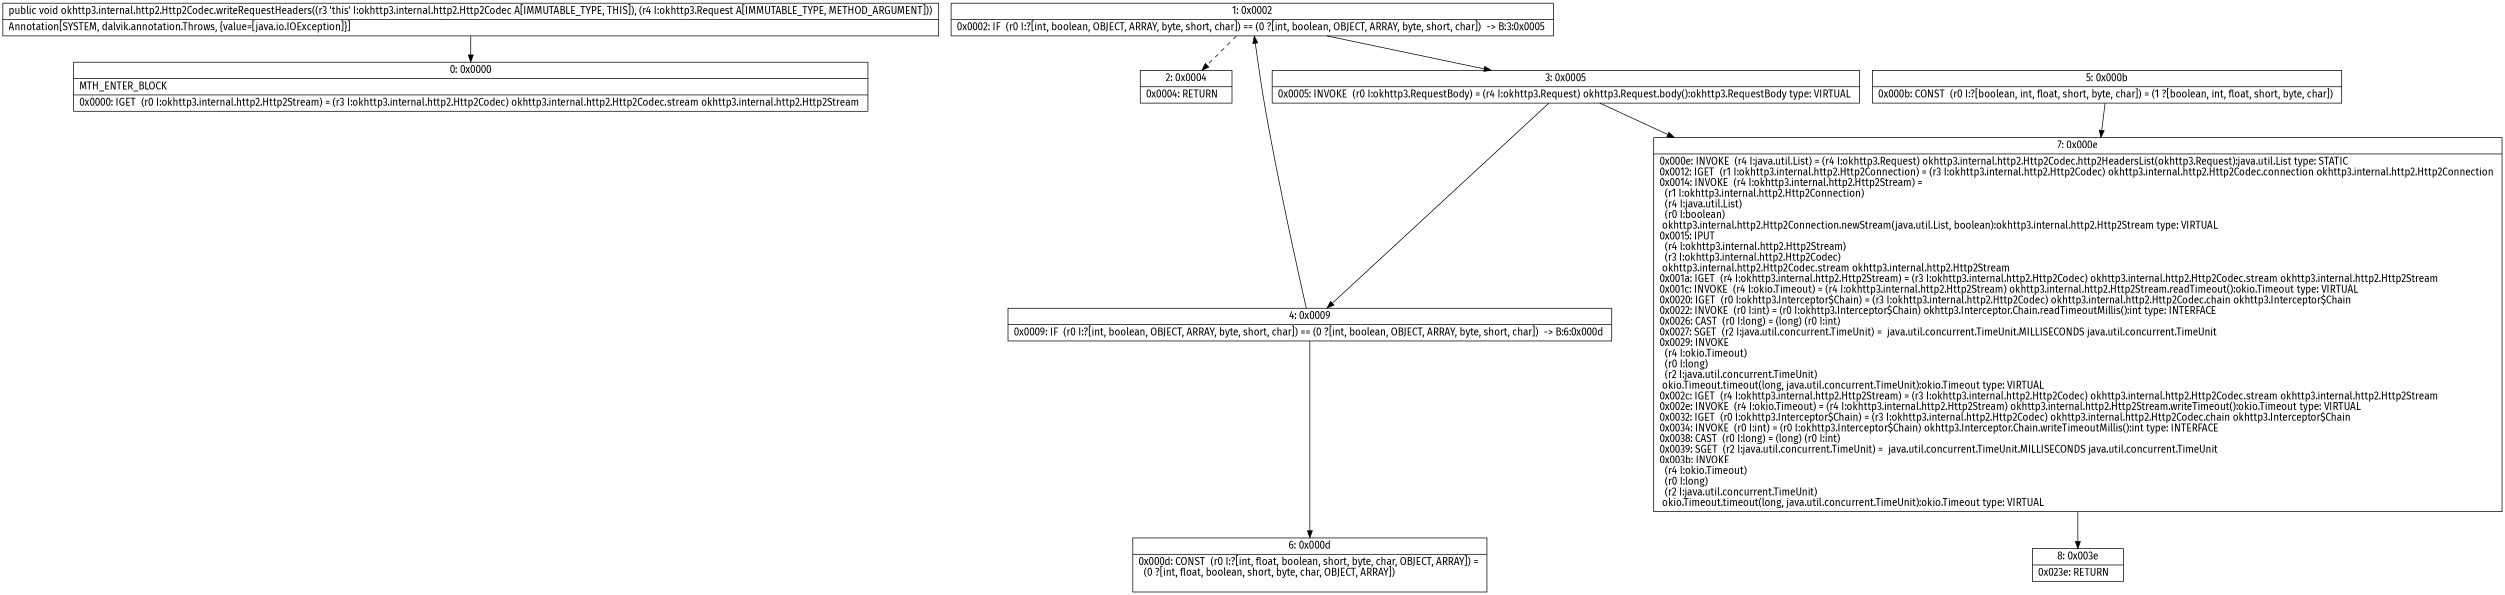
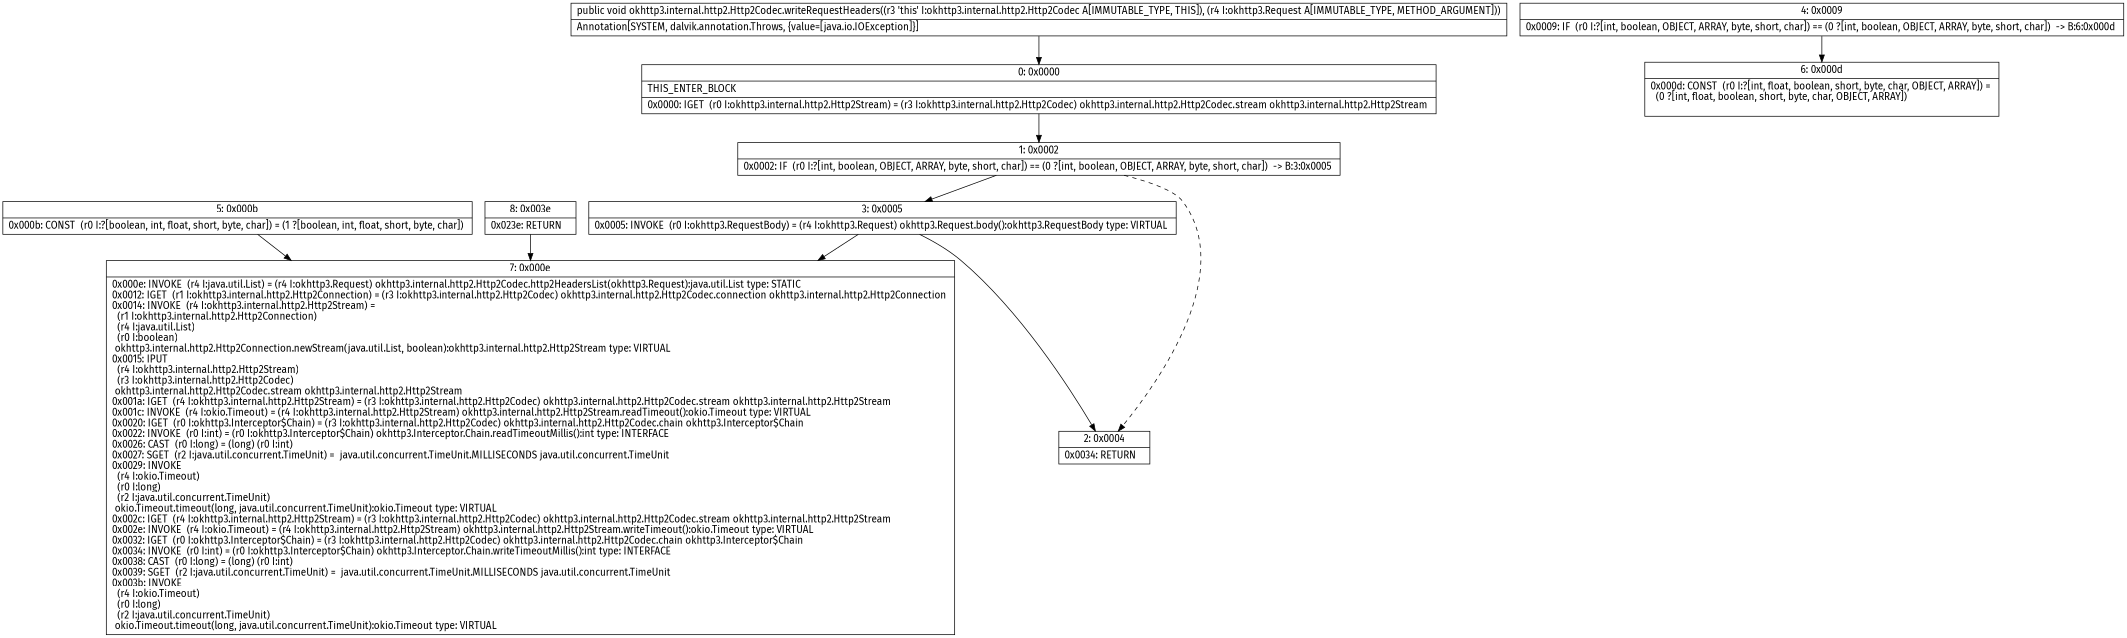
(123, 86) -> (692, 89)
(1186, 95) -> (1104, 455)
(1278, 176) -> (1039, 125)
(1441, 203) -> (1017, 318)
(2078, 527) -> (530, 244)
